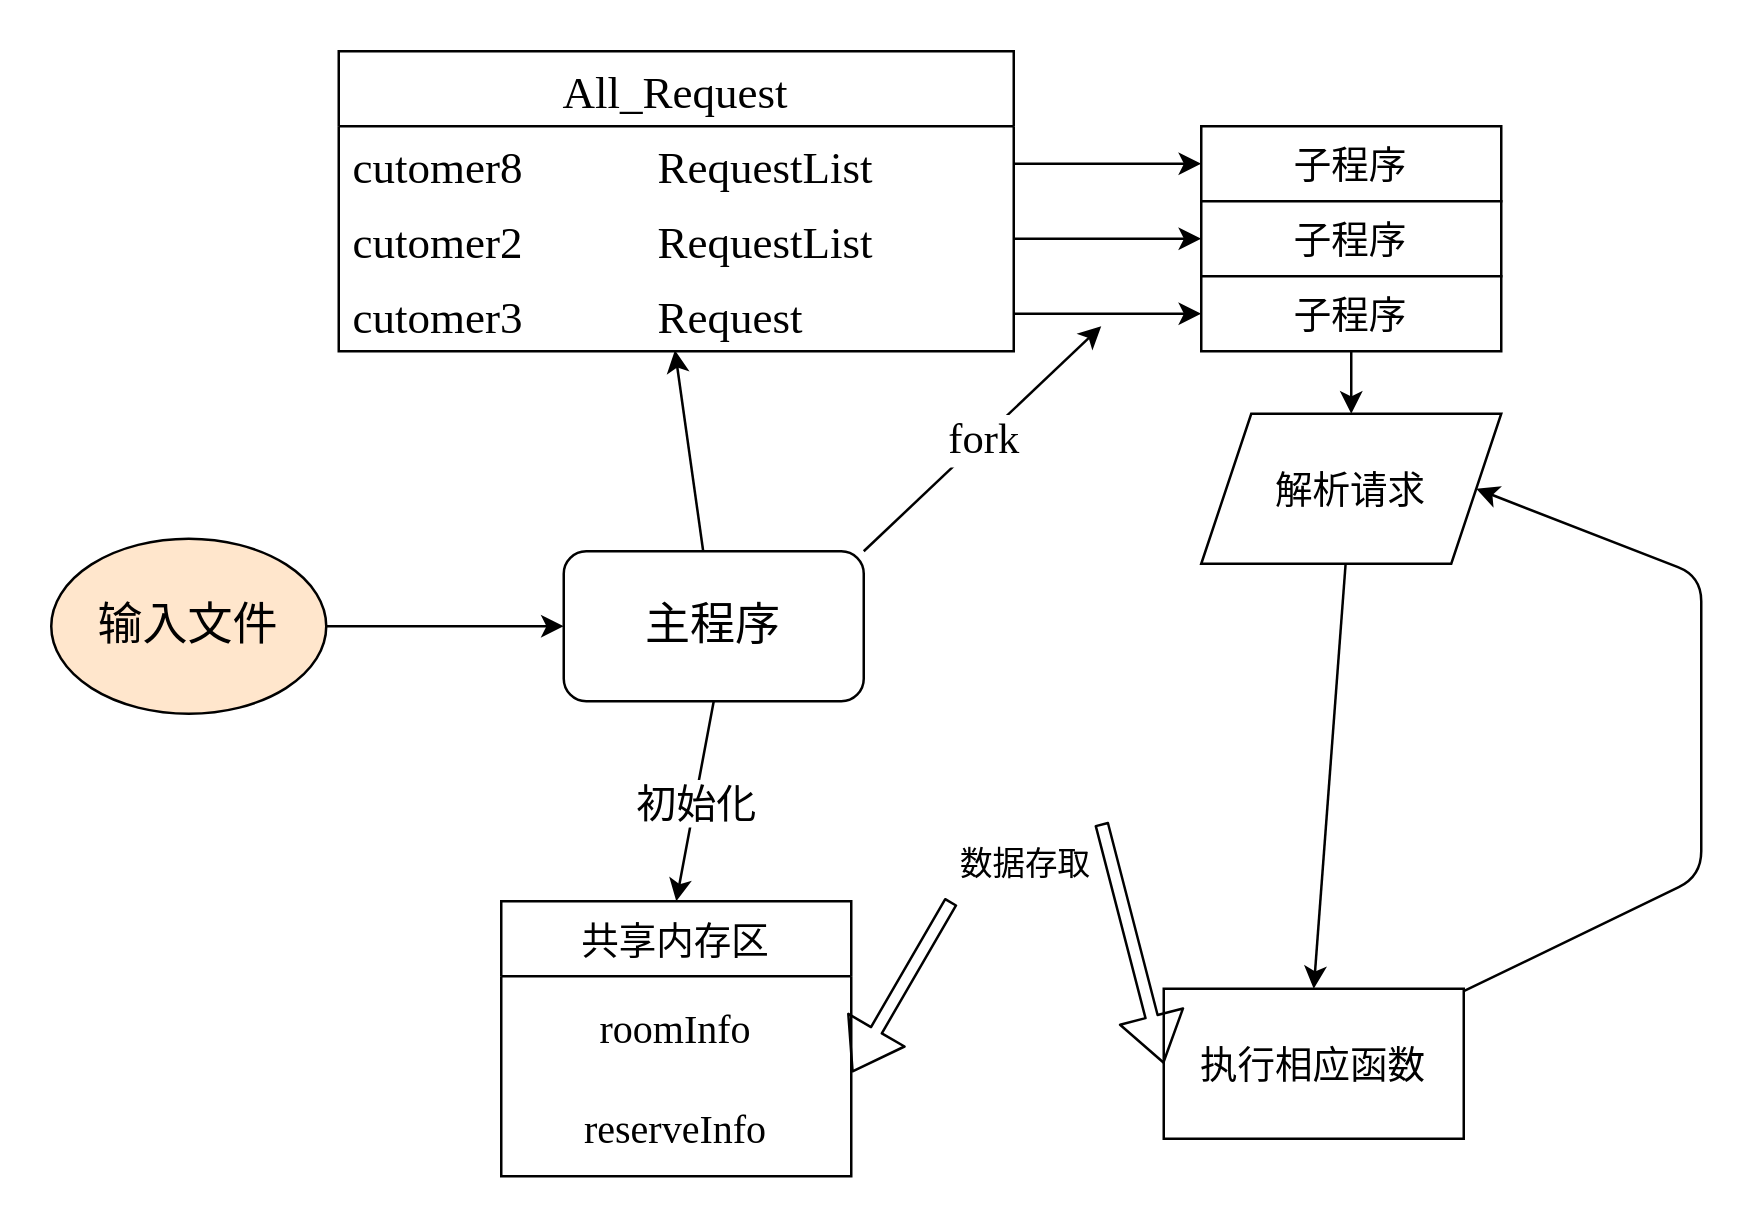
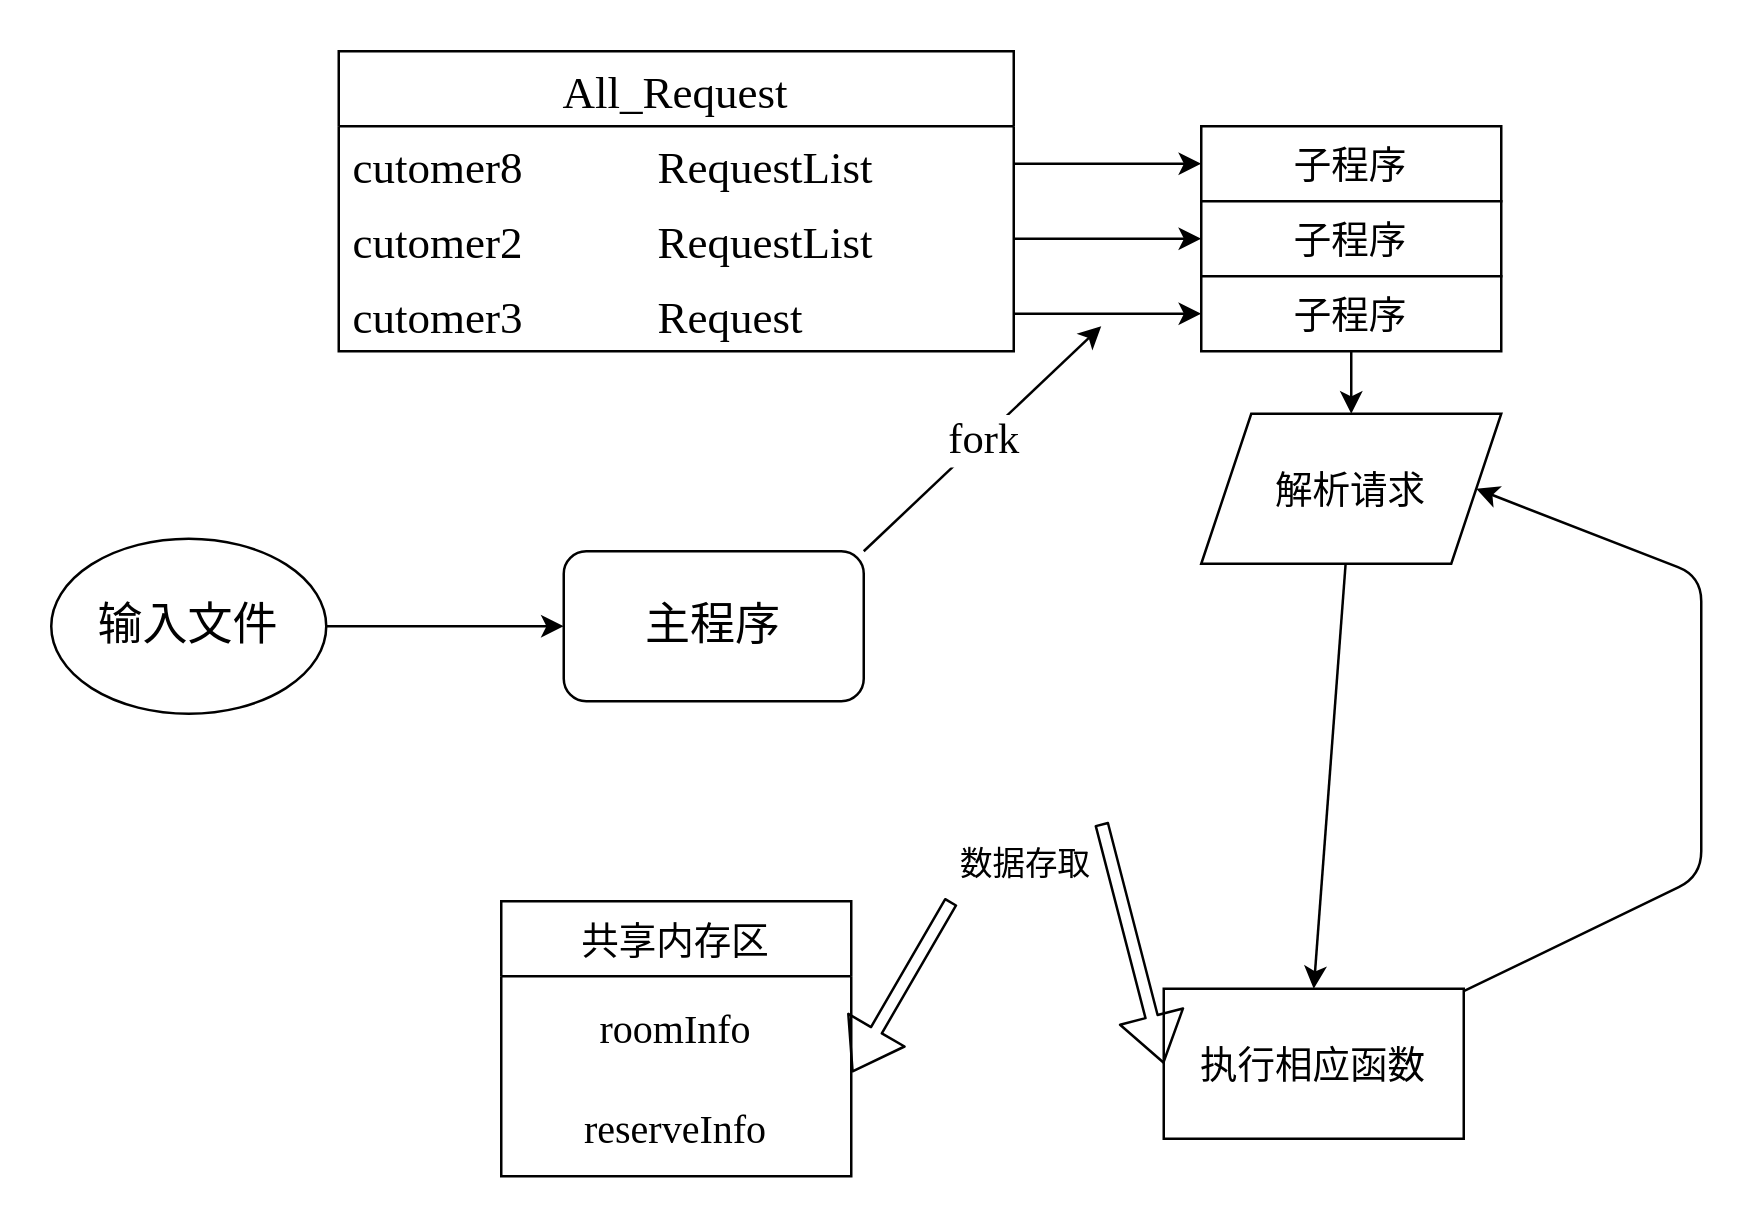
(690, 459) -> none
(189, 626) -> (189, 626)
(703, 759) -> none
